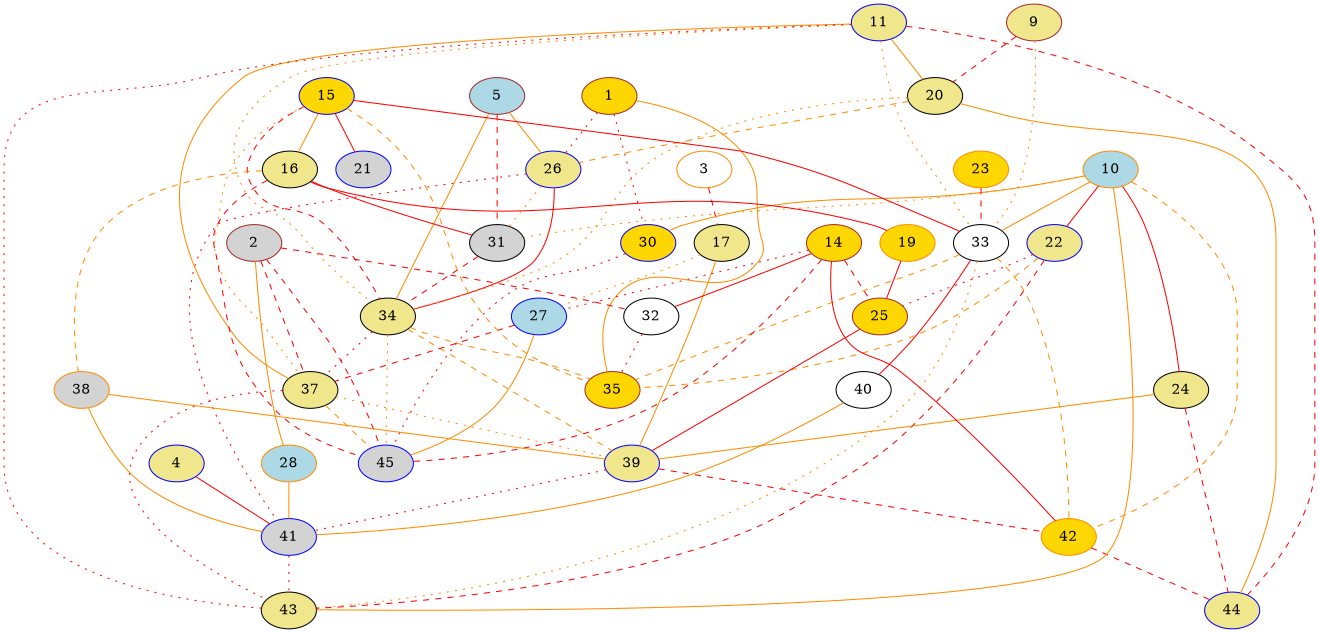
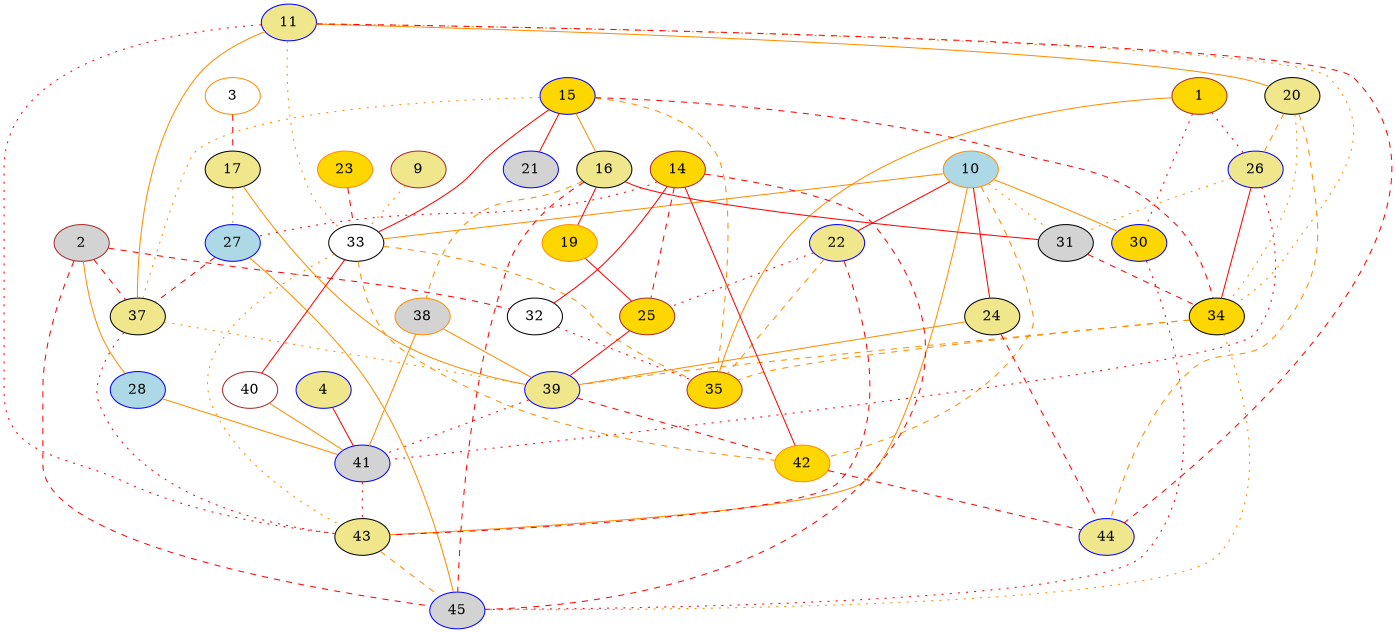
(985, 59) -> none
(497, 96) -> none
(1274, 231) -> (1264, 345)
(388, 316) -> (1217, 316)
(349, 353) -> none
(864, 390) -> (250, 390)
(355, 433) -> (410, 574)
(289, 463) -> (138, 390)
